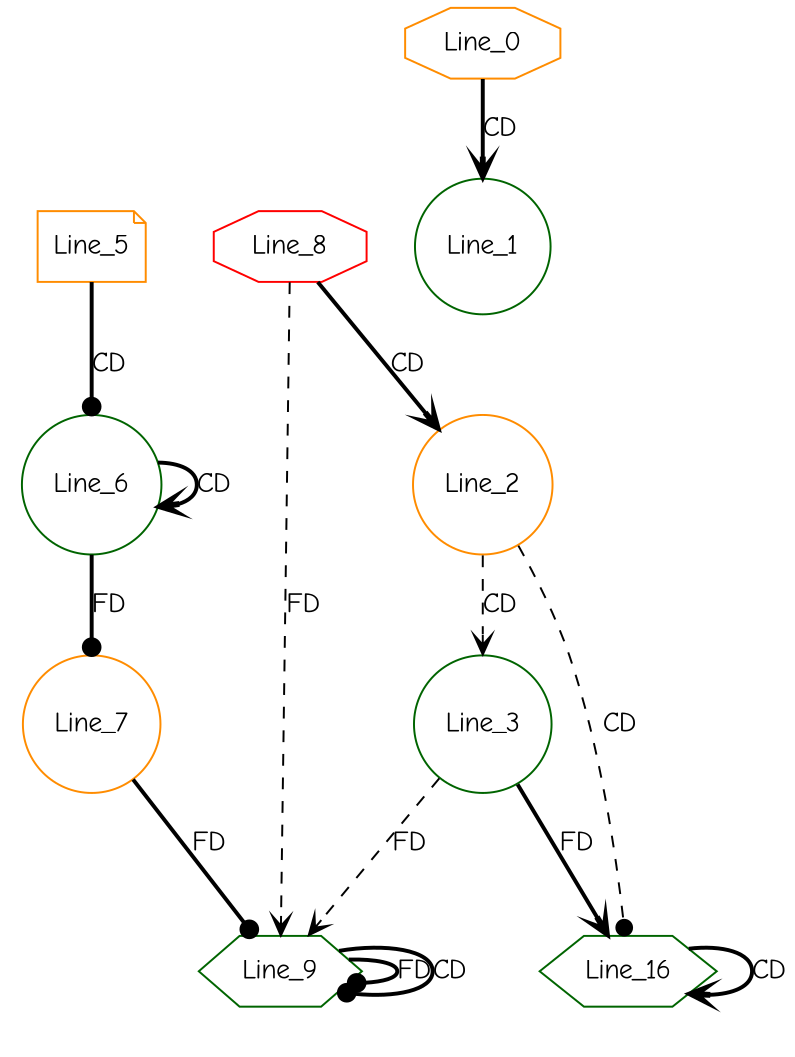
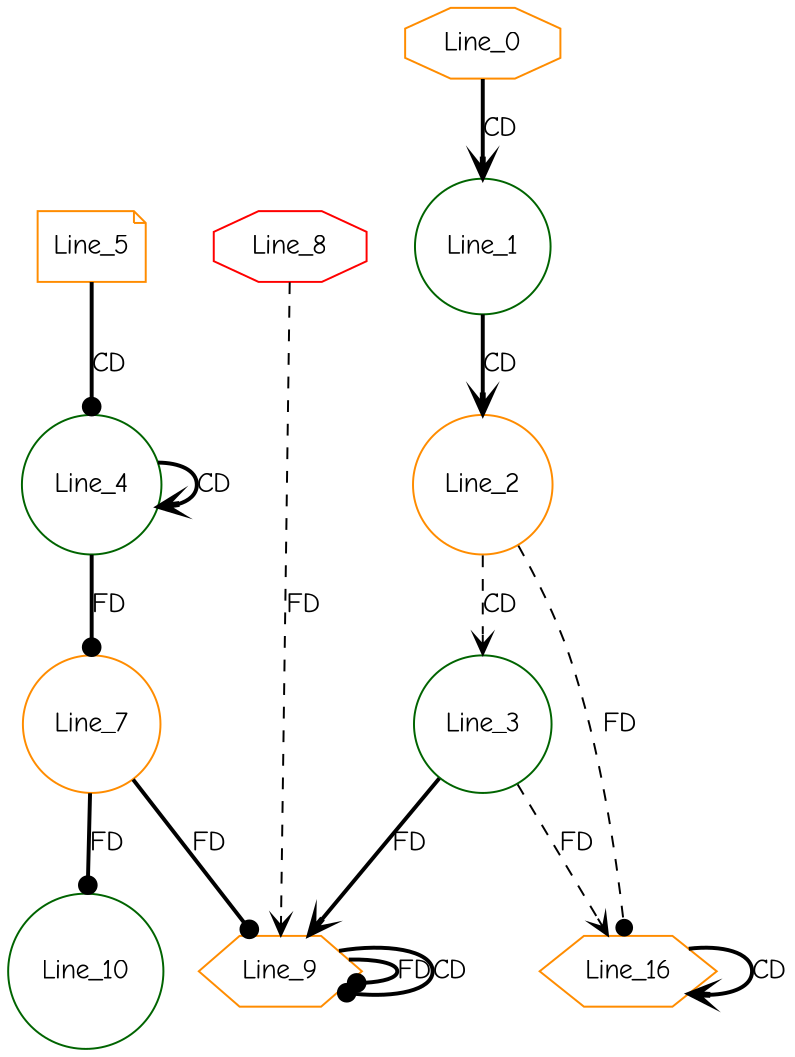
(372, 348) -> (483, 354)
(92, 485) -> (92, 485)
(620, 724) -> (620, 724)
(380, 849) -> (380, 849)
(558, 851) -> (558, 851)
none -> (86, 971)
(280, 971) -> (280, 971)
(628, 971) -> (628, 971)
